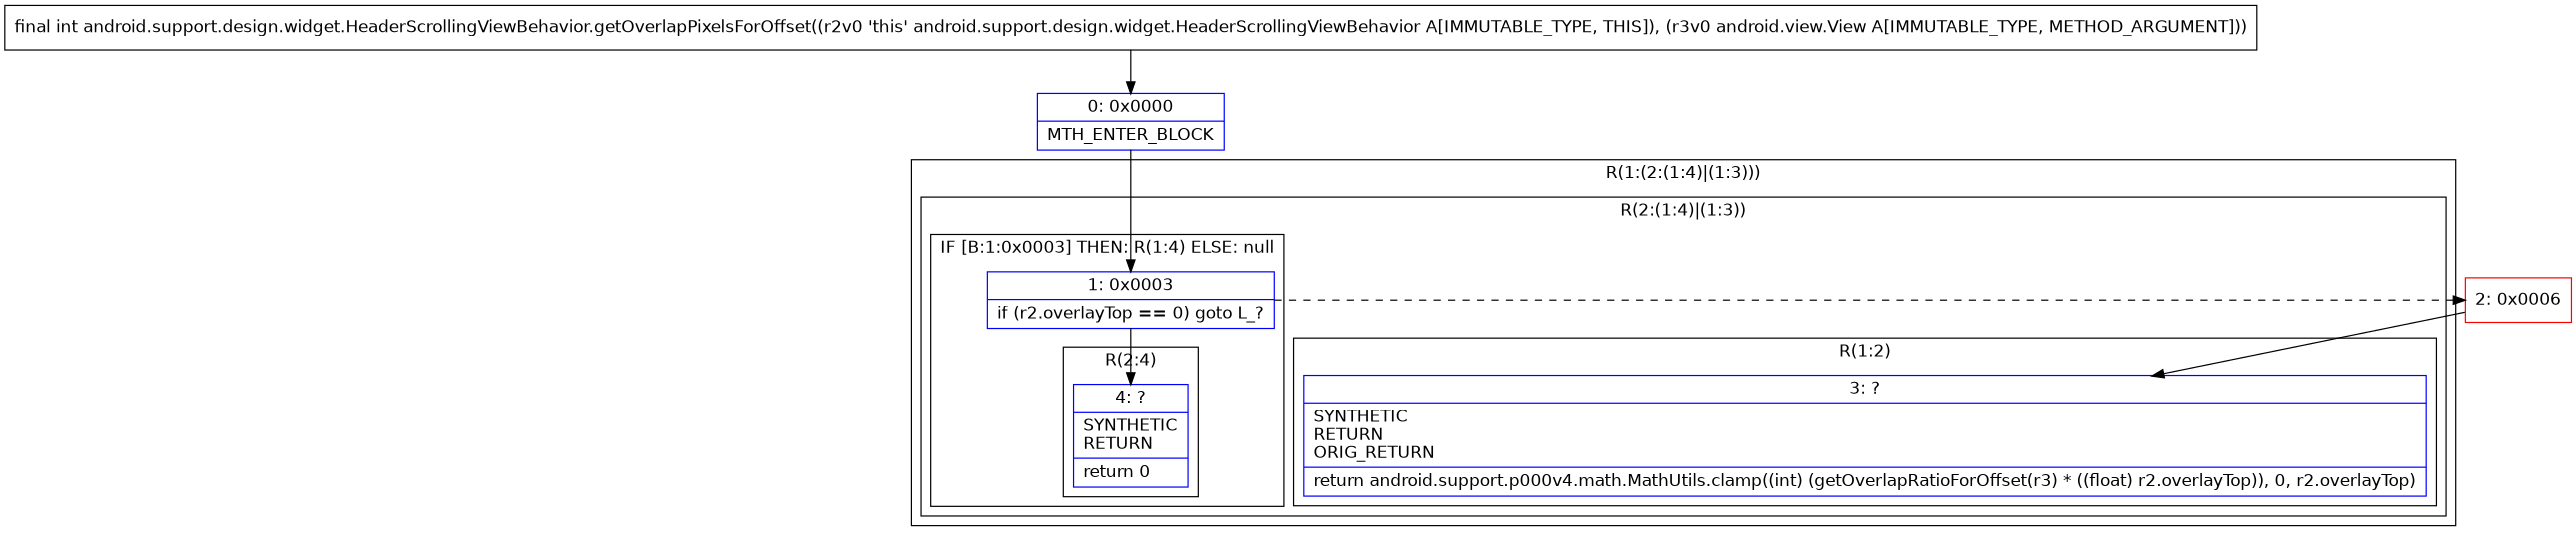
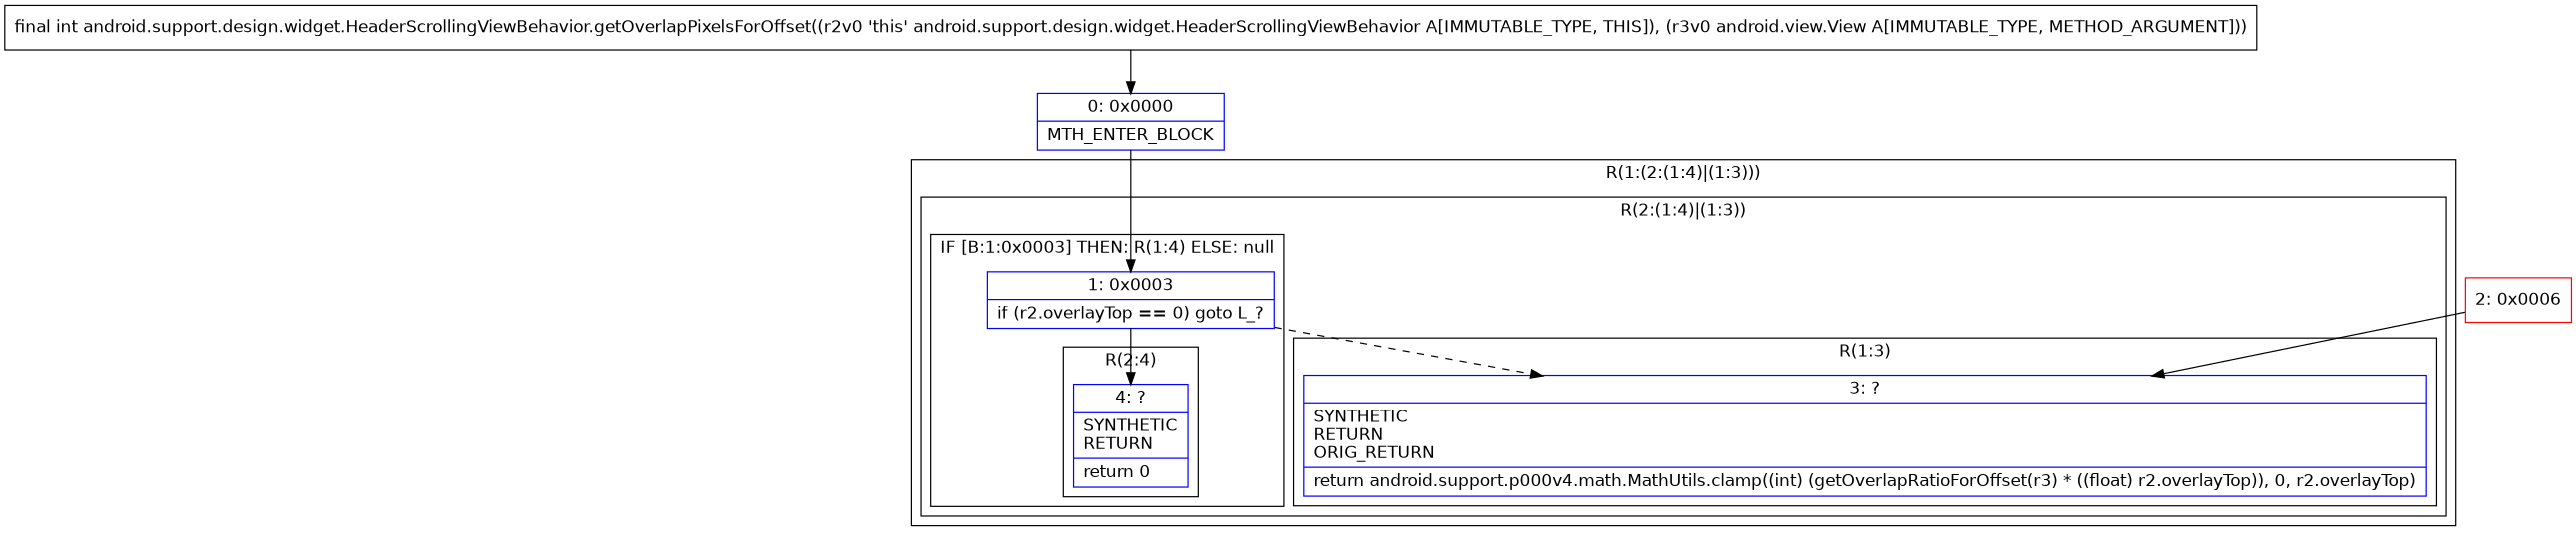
(1864, 300) -> (1403, 351)
(1865, 352) -> (1865, 352)
